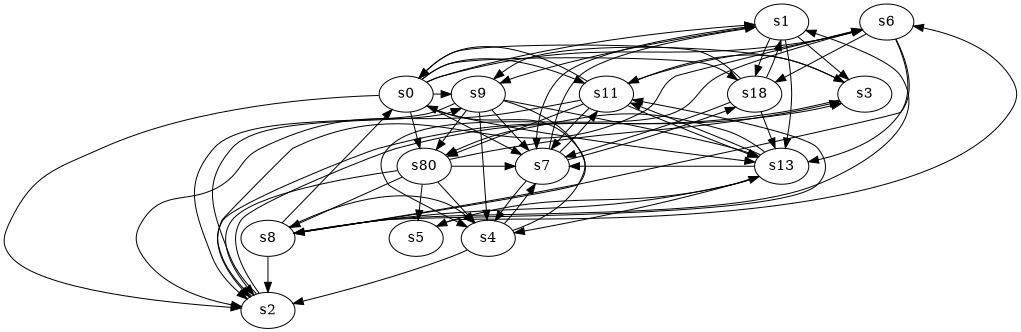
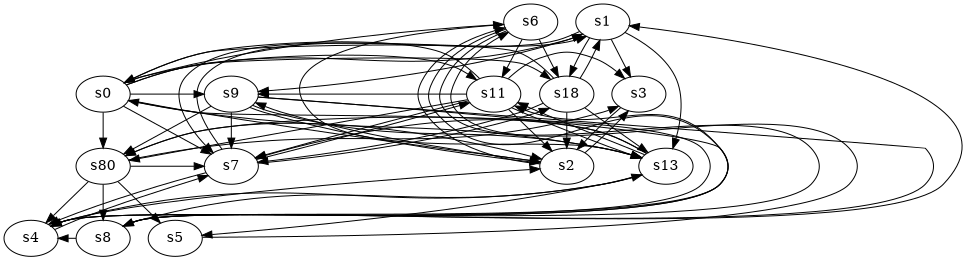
(673, 48) -> (367, 94)
(352, 151) -> none
(268, 269) -> (567, 125)
